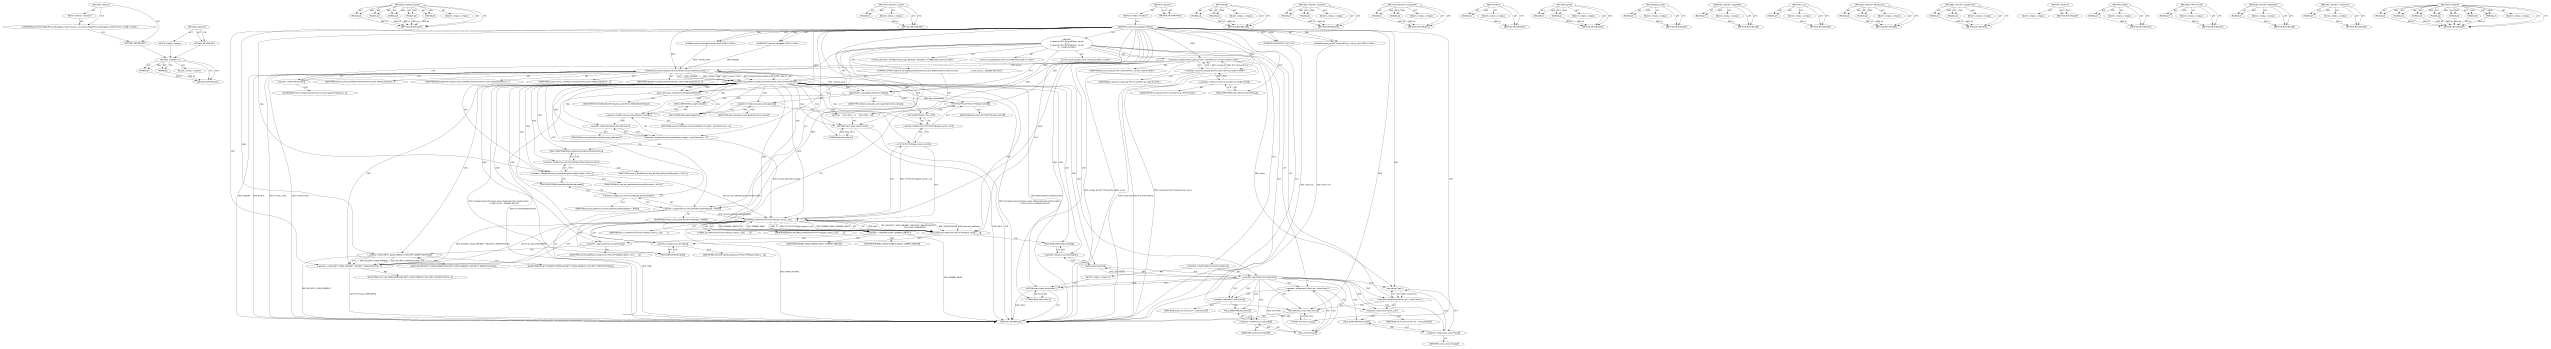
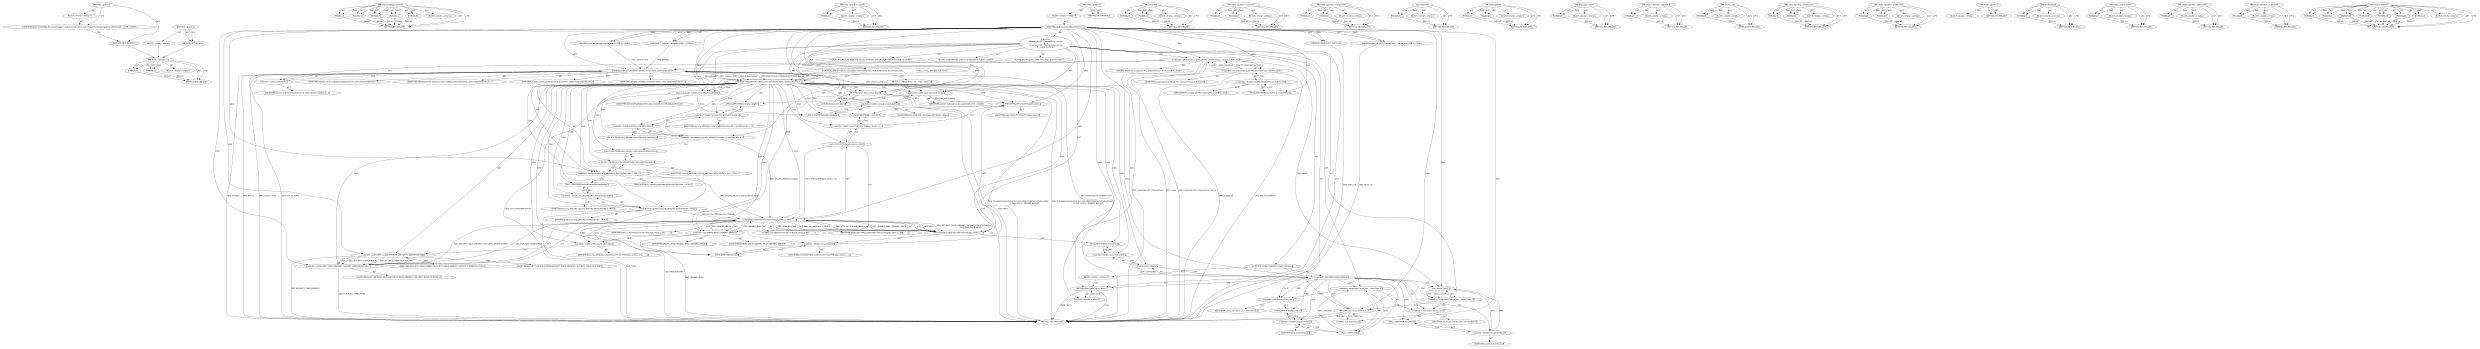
(804, 110) -> (902, 99)
